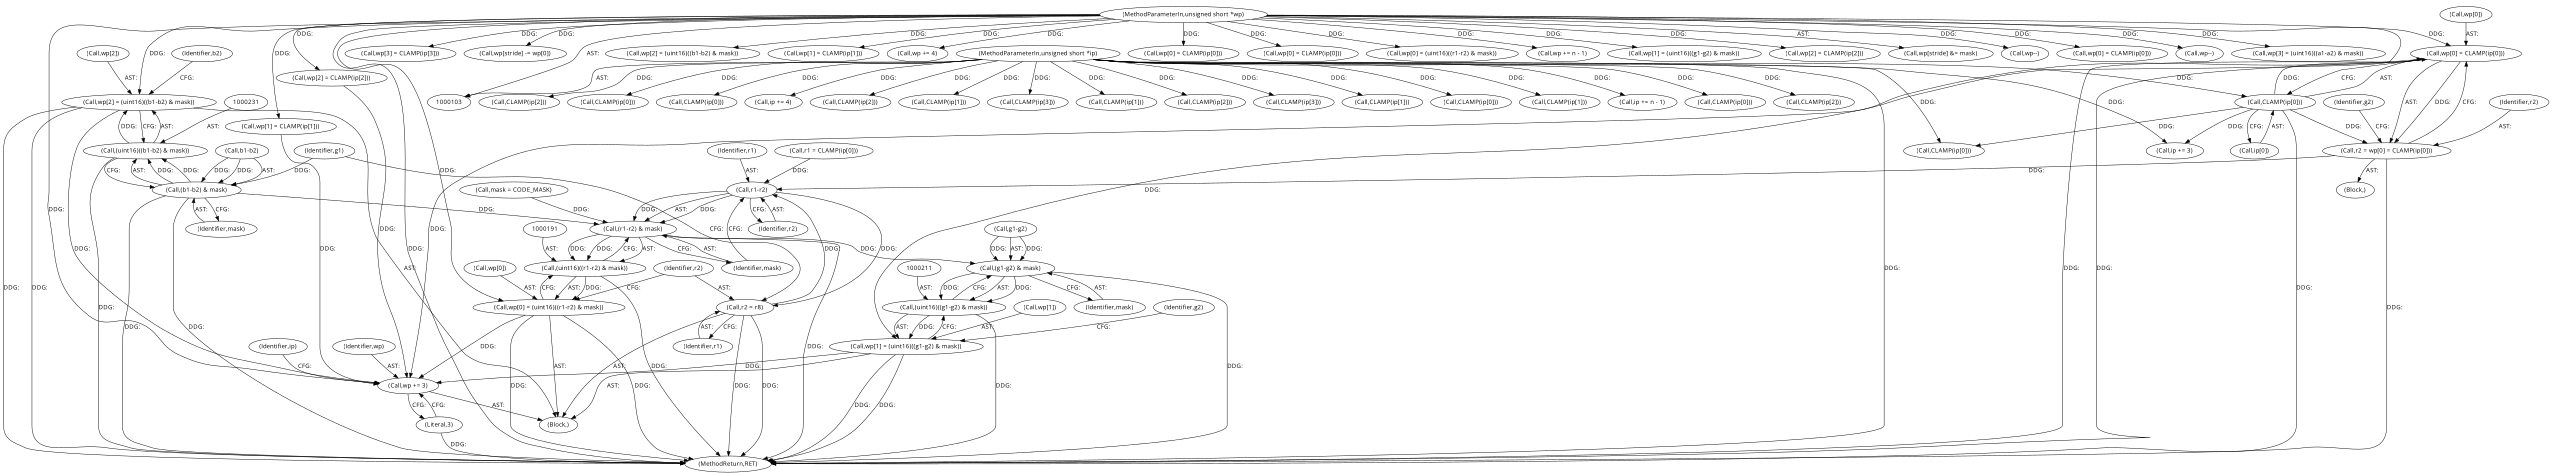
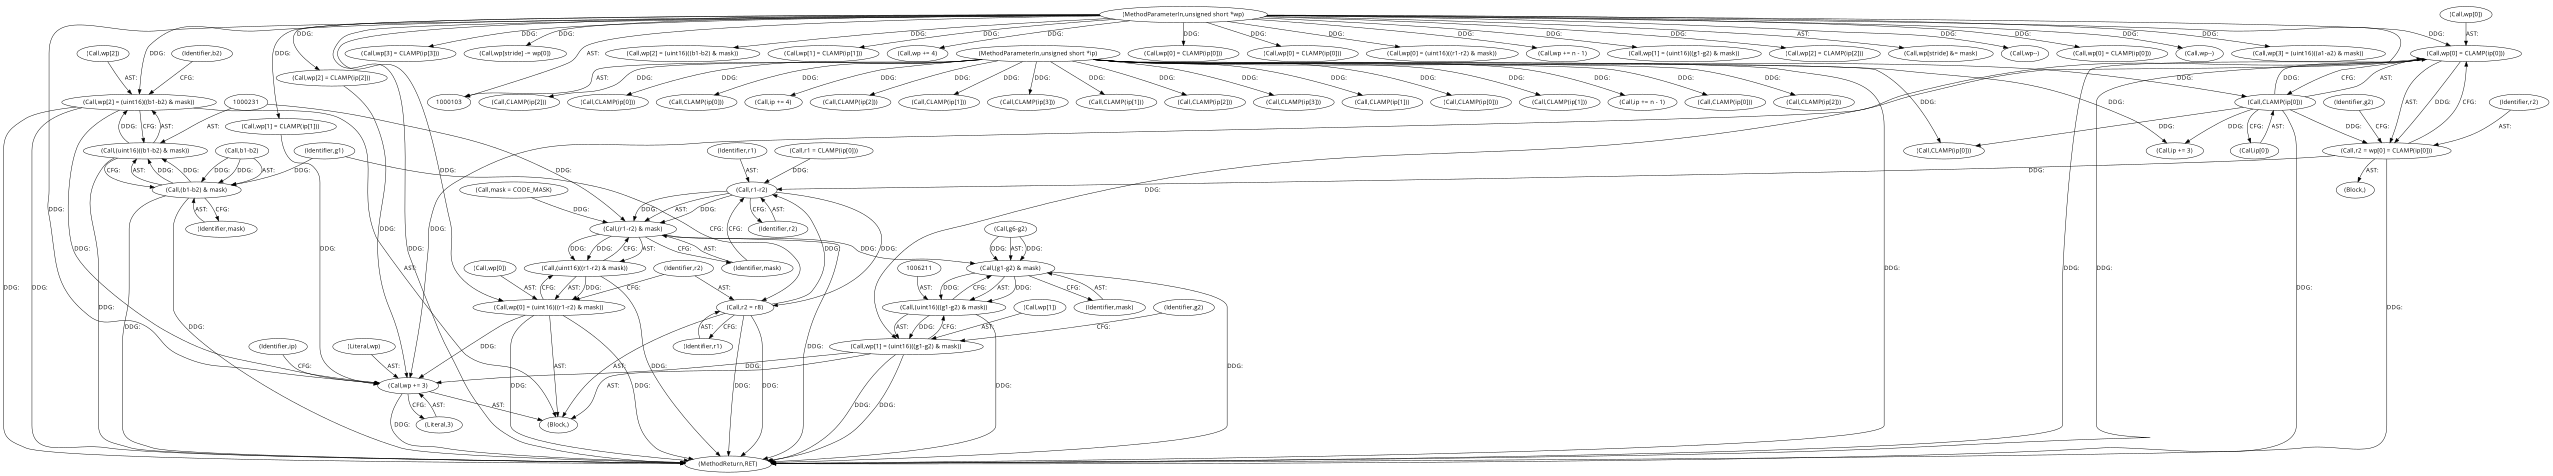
(416, 207) -> (454, 136)
(545, 229) -> none
(1011, 229) -> (1011, 229)
(919, 268) -> (919, 268)
(364, 347) -> (364, 347)
(440, 405) -> (440, 405)
(556, 461) -> (489, 453)
